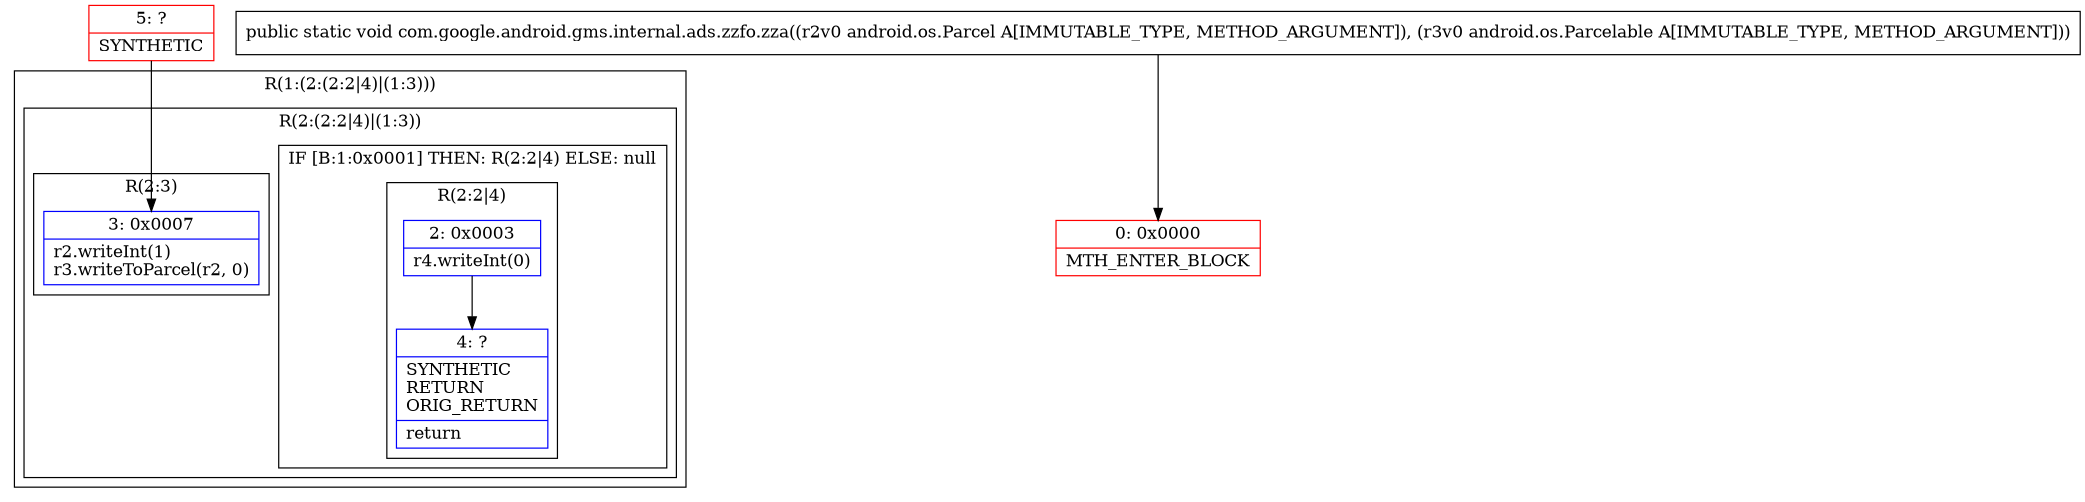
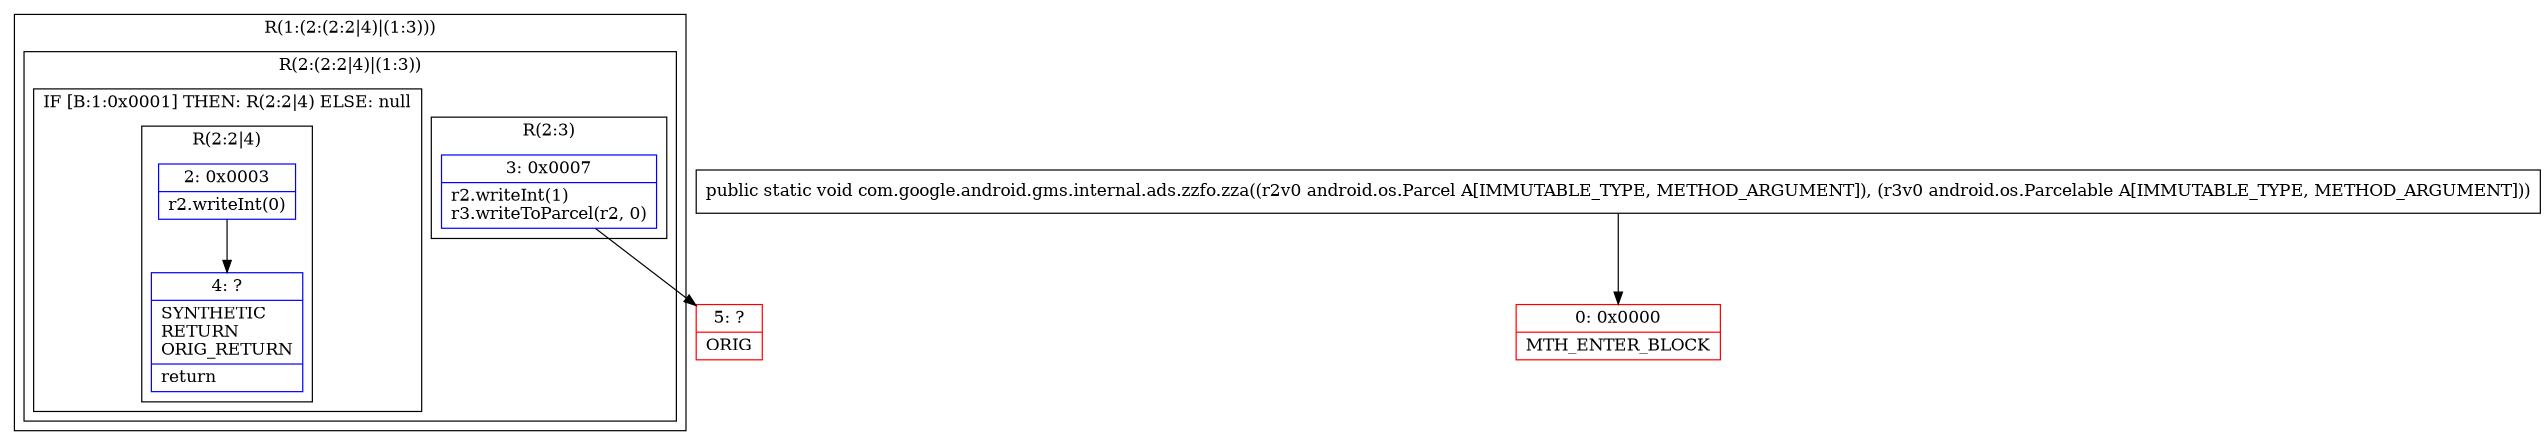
(151, 46) -> (729, 345)
(151, 130) -> (641, 263)
(472, 261) -> (227, 205)
